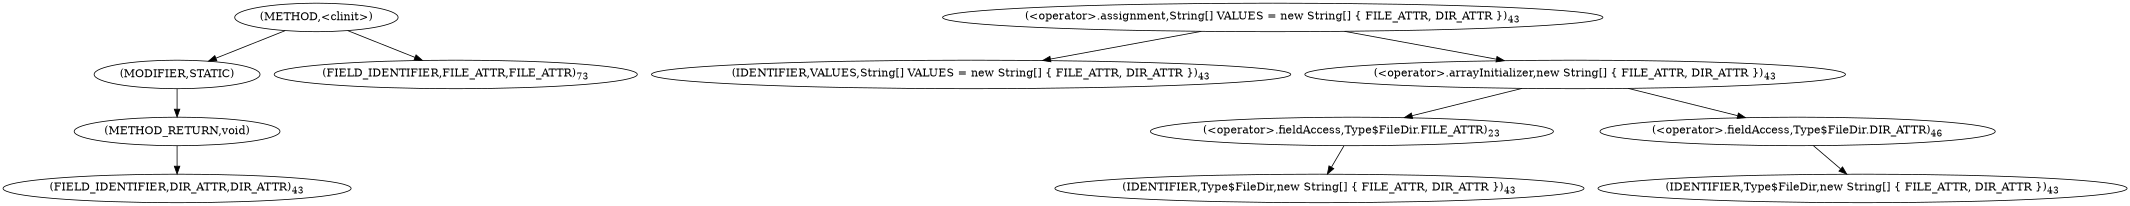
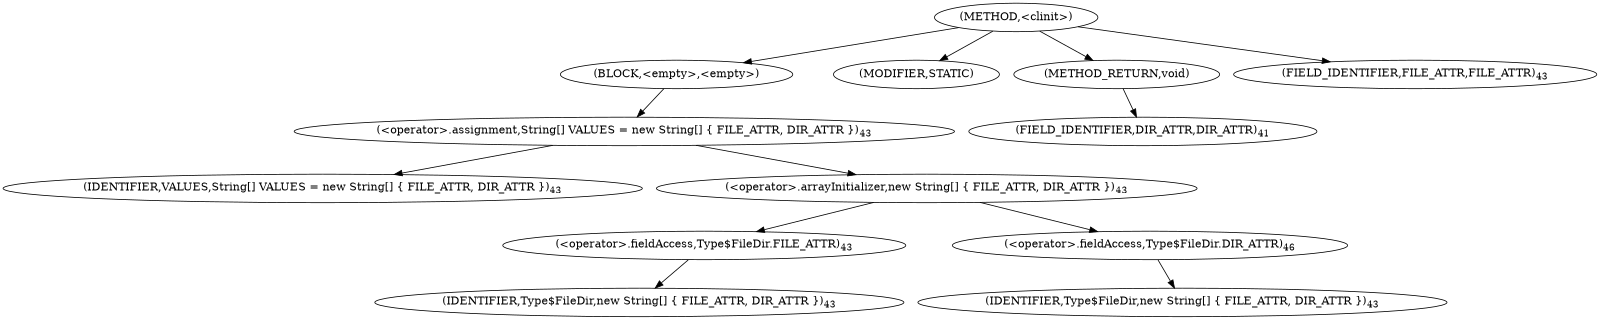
(583, 73) -> (1542, 73)
none -> (677, 74)
(177, 99) -> (1063, 44)
(1494, 130) -> (847, 244)
(298, 187) -> (1264, 130)
